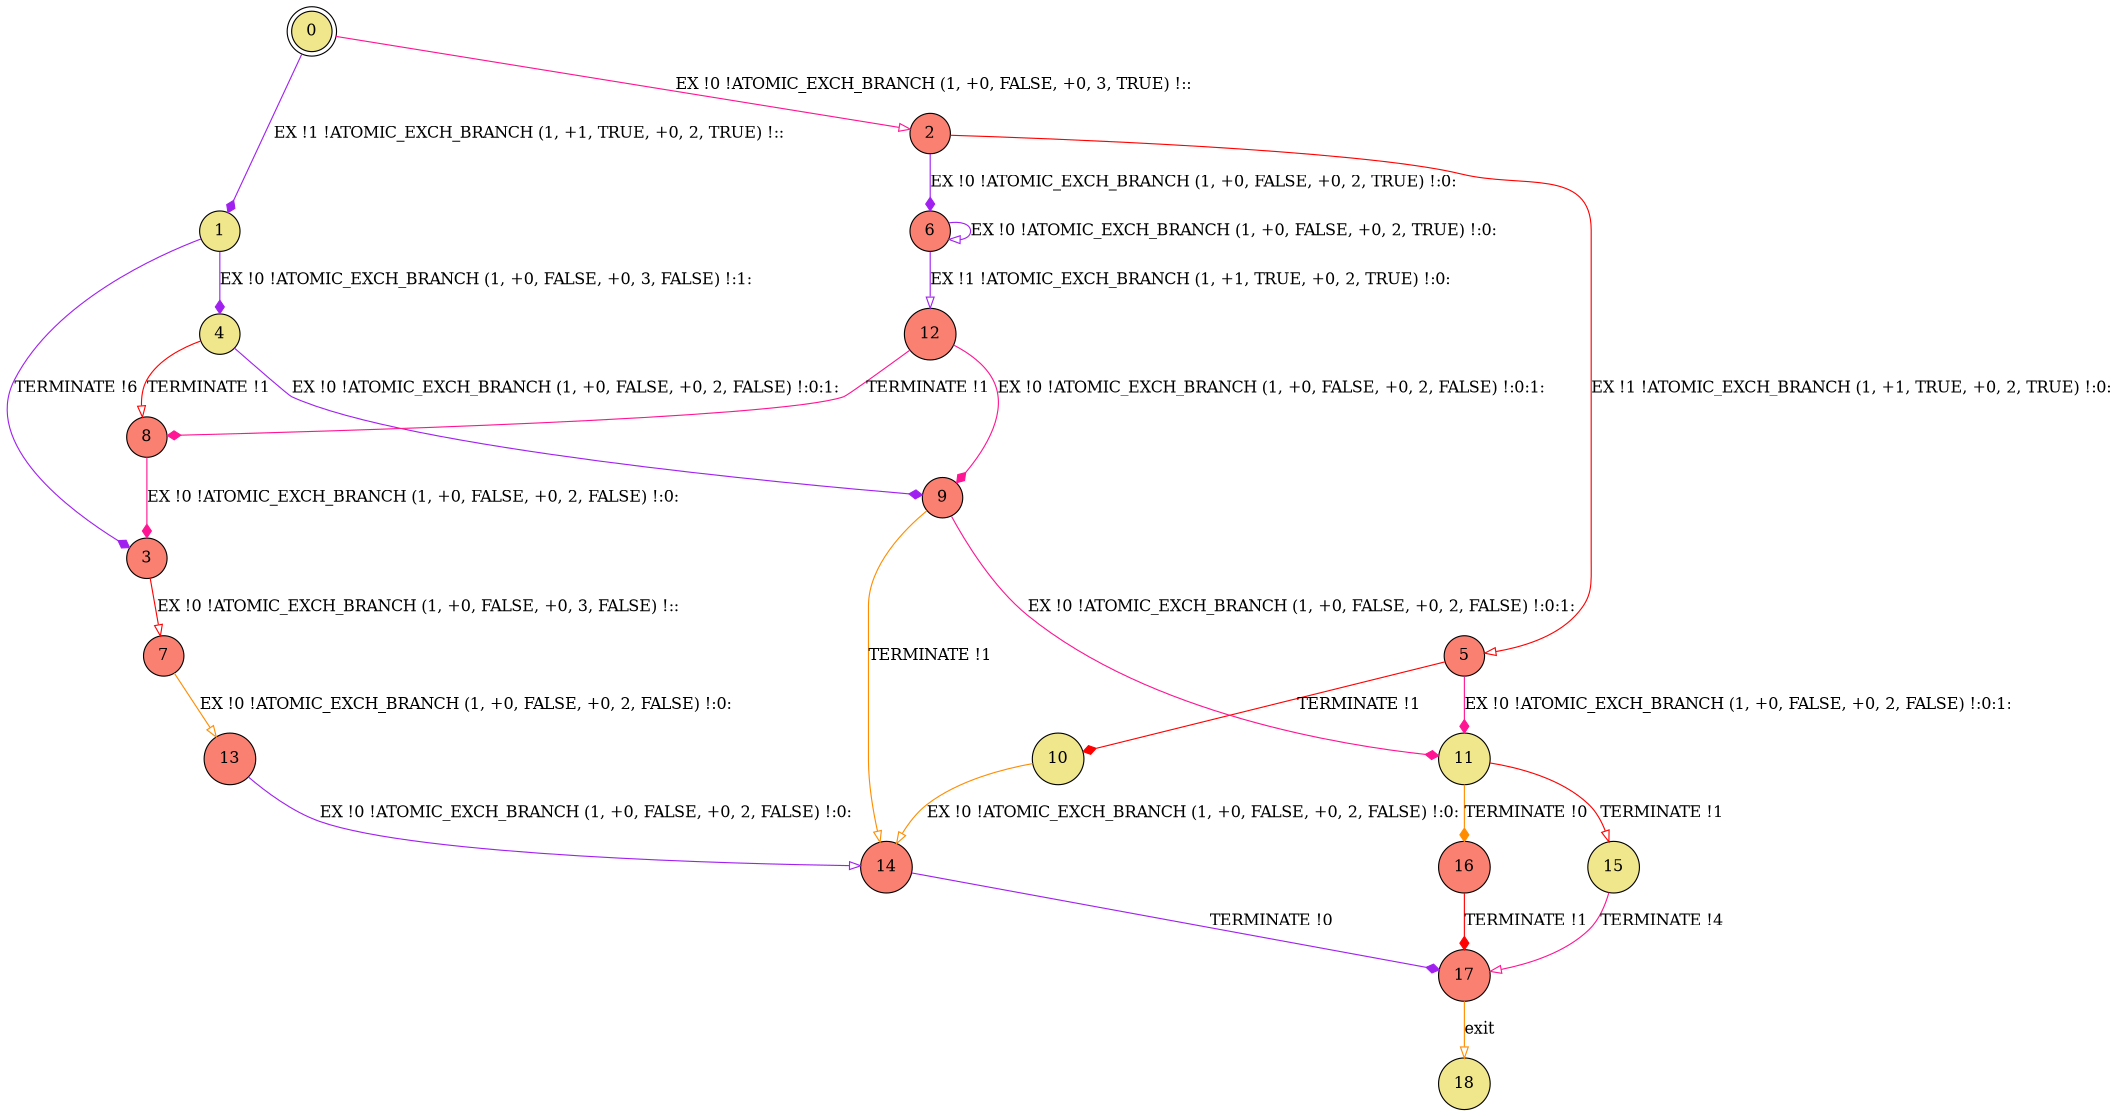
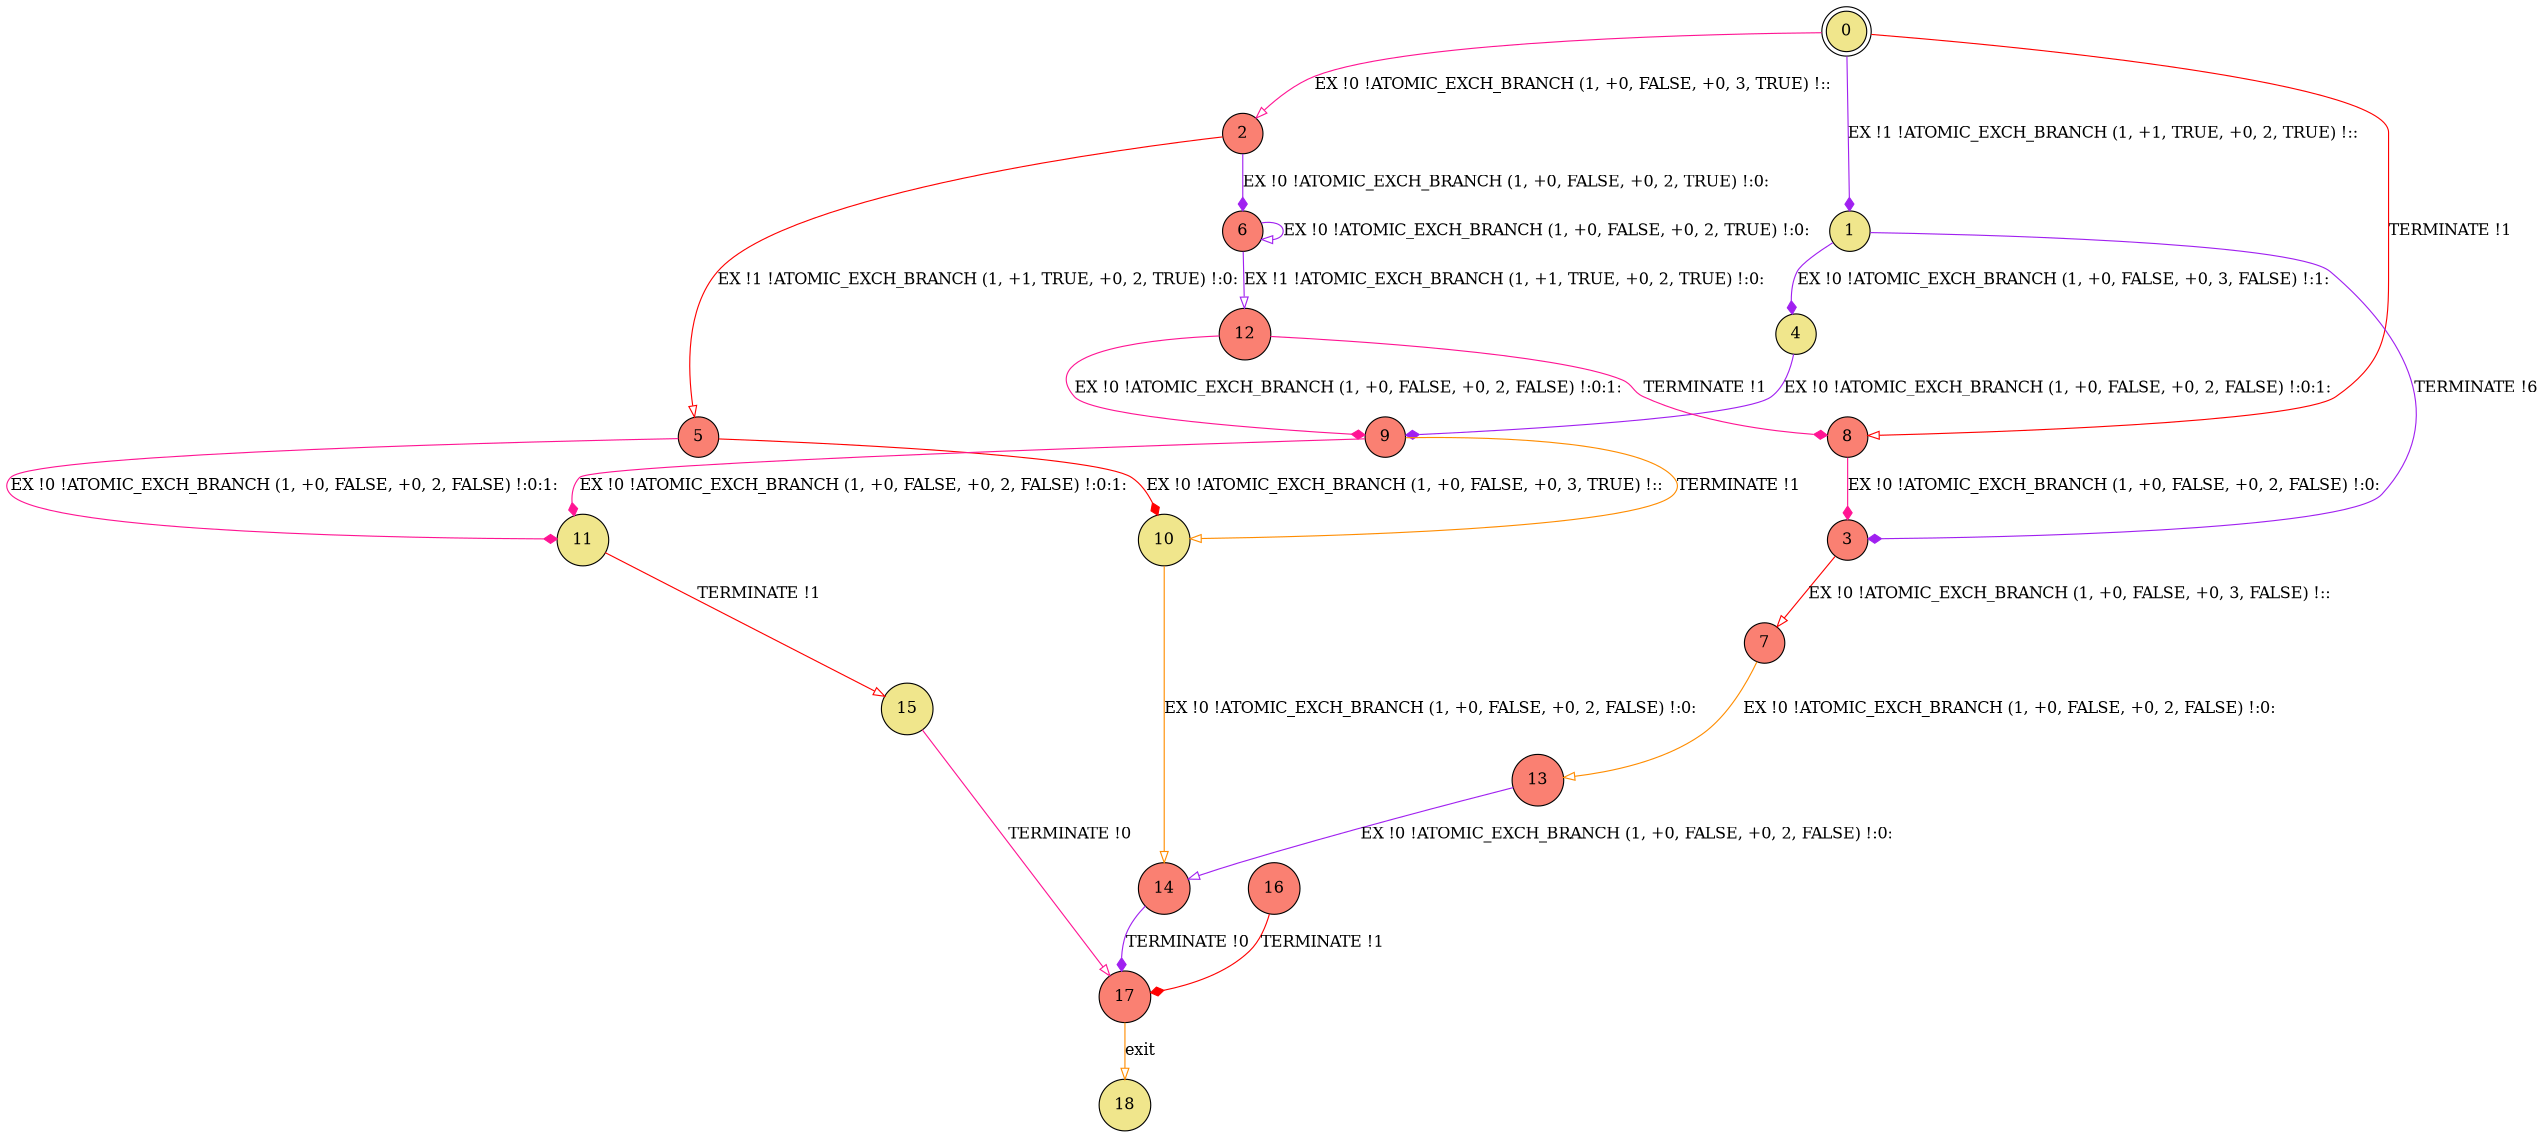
(160, 364) -> (2389, 237)
(868, 661) -> (1586, 518)
(1359, 705) -> (1404, 486)
(1464, 806) -> none
(1662, 921) -> (1070, 834)
